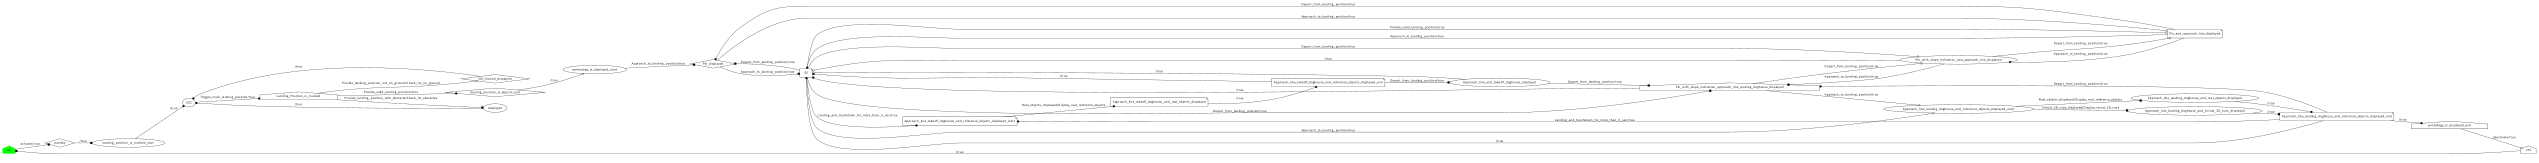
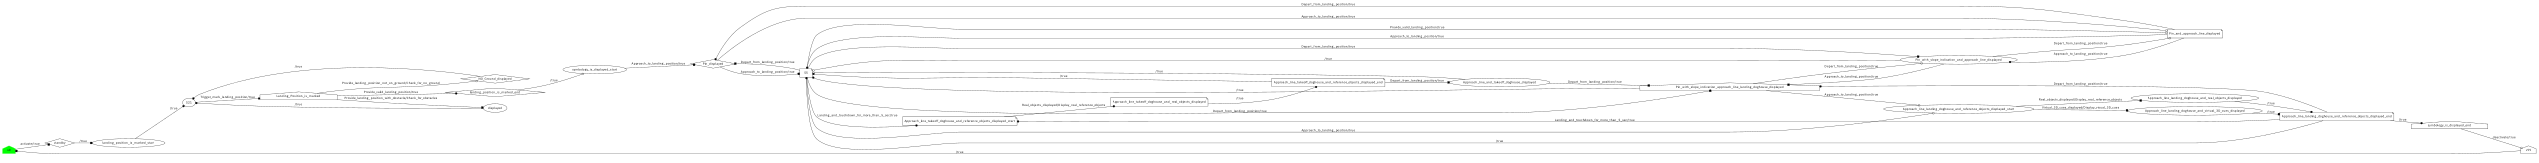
(1359, 48) -> (1359, 48)
(495, 92) -> (495, 92)
